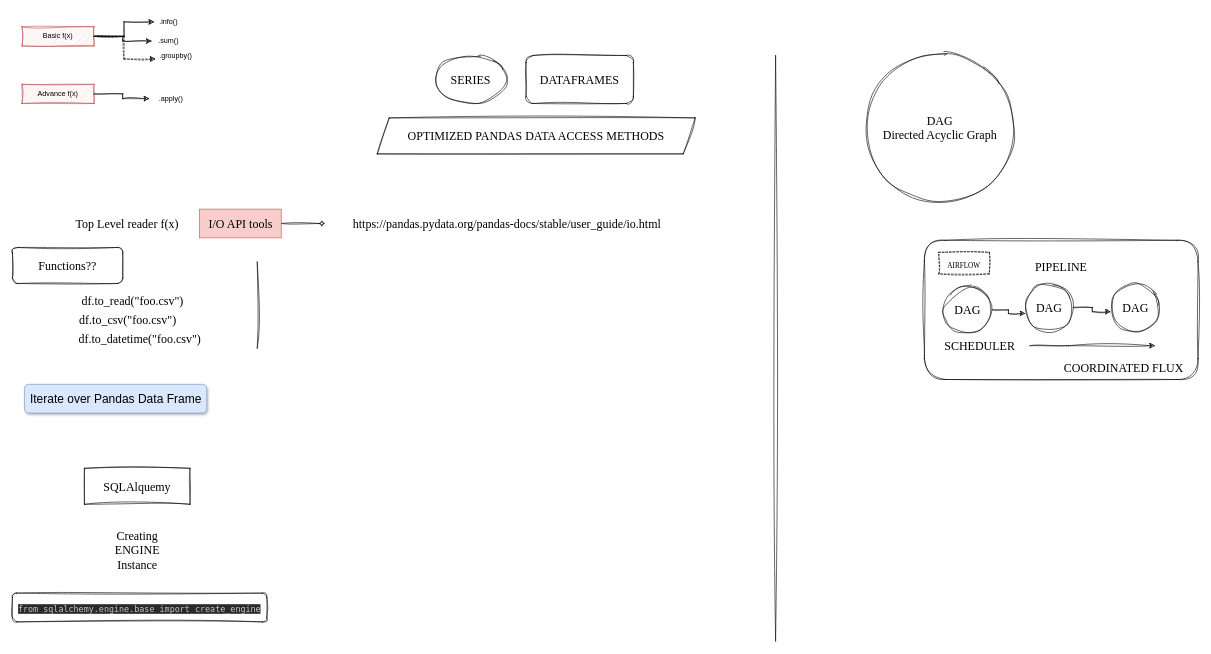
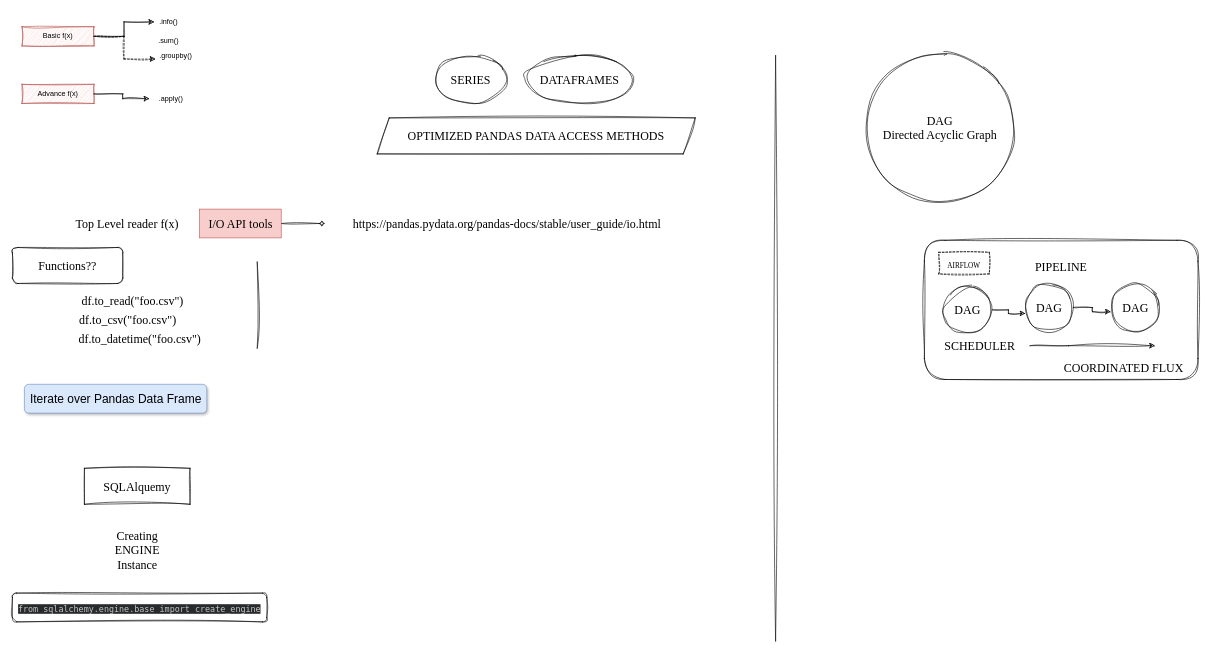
(136, 41) -> none
(580, 80) -> (580, 80)
